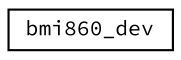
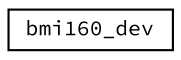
(91, 30) -> (91, 30)
